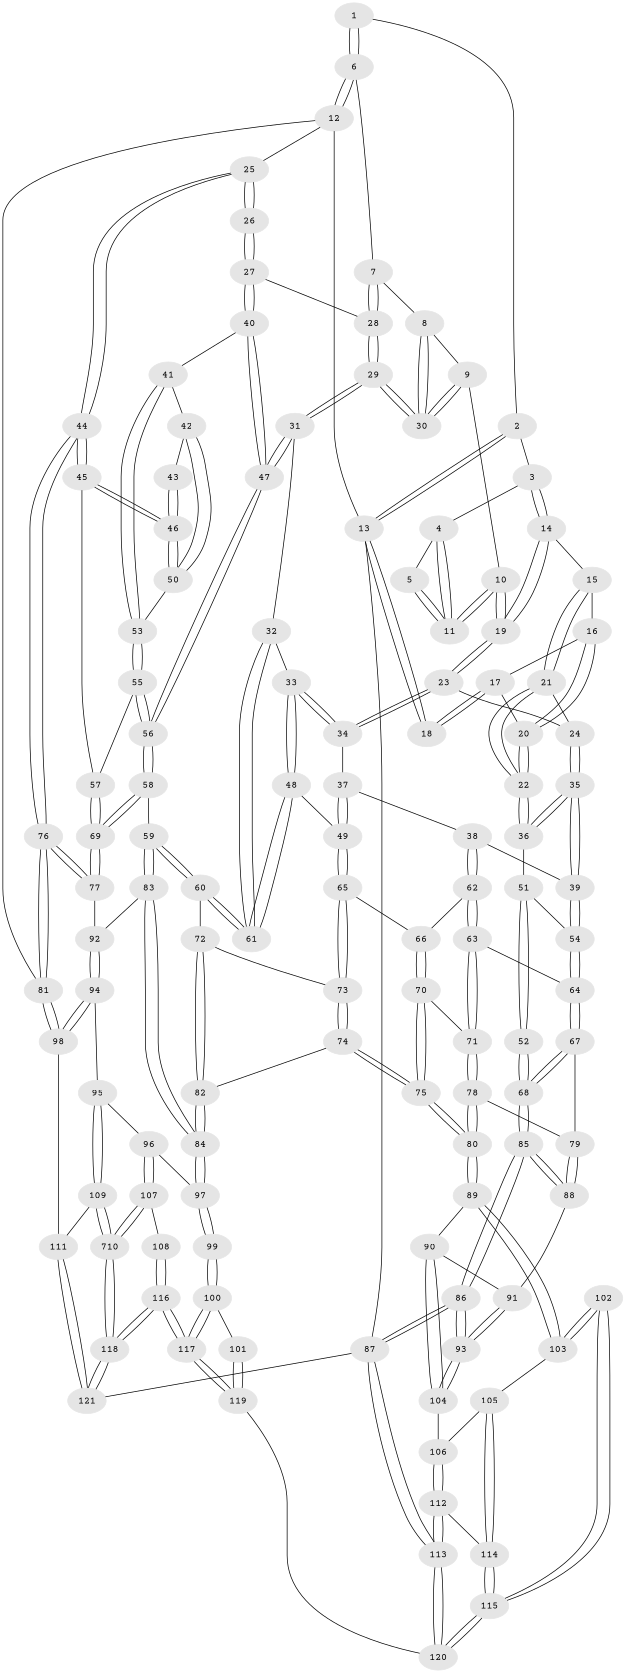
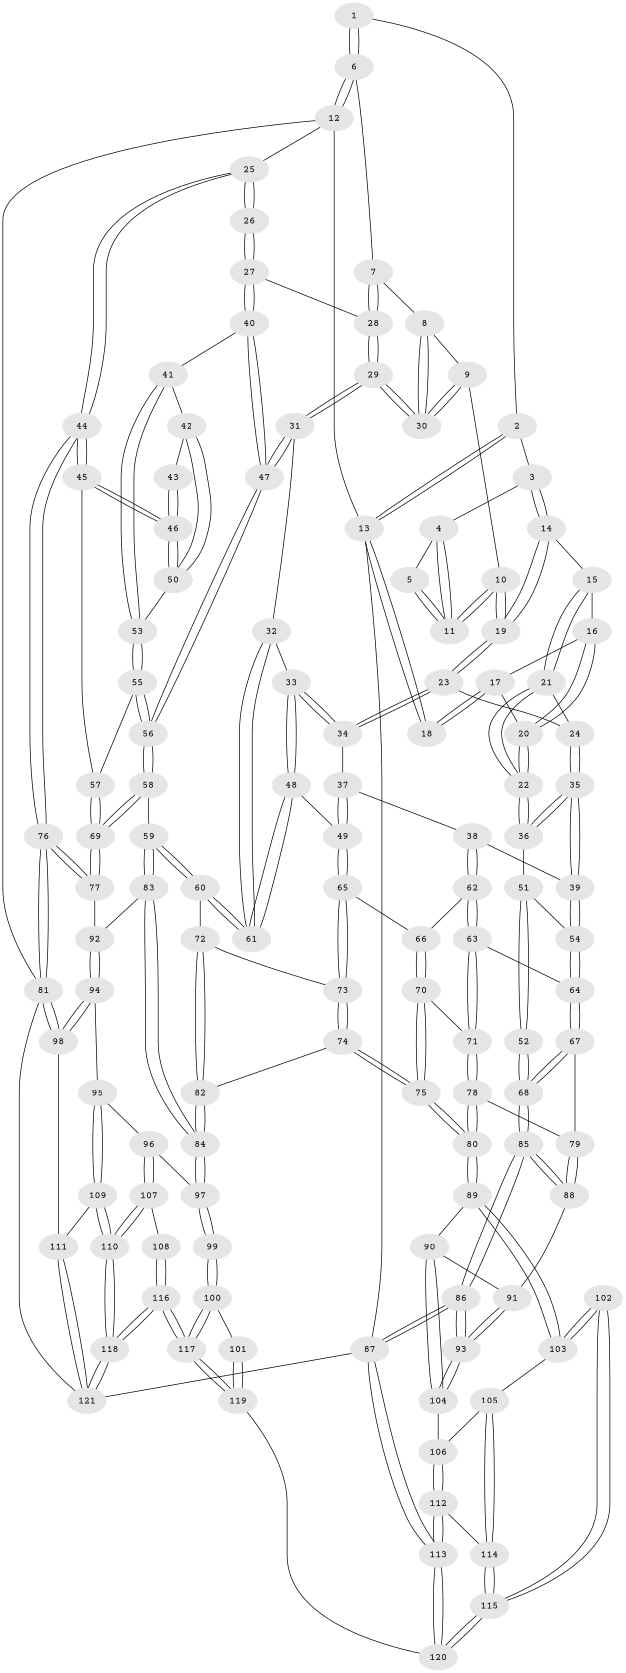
none -> (19, 1205)
(110, 1247) -> (110, 1247)
